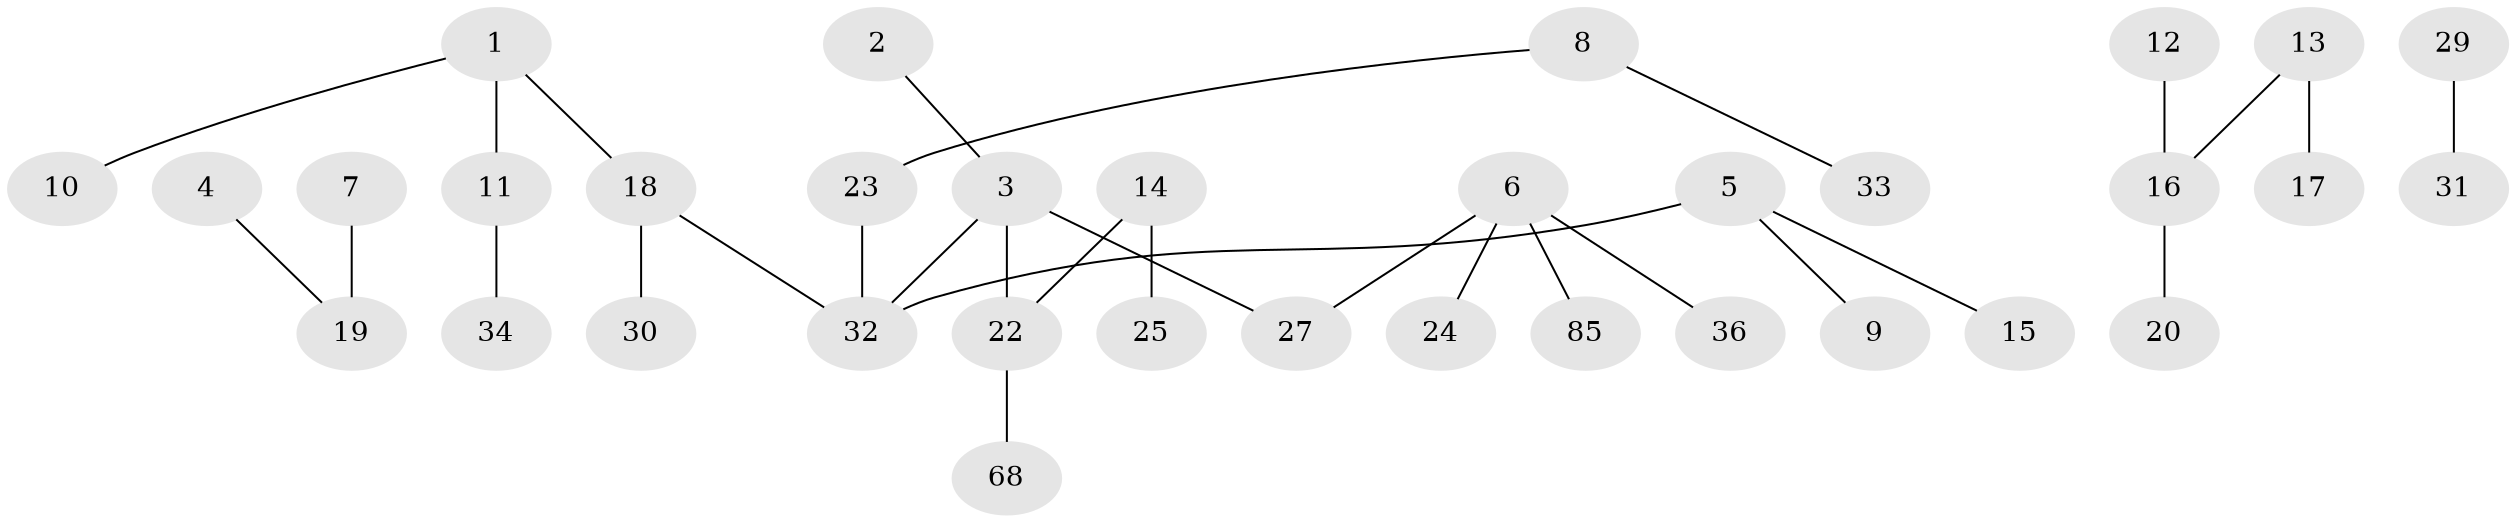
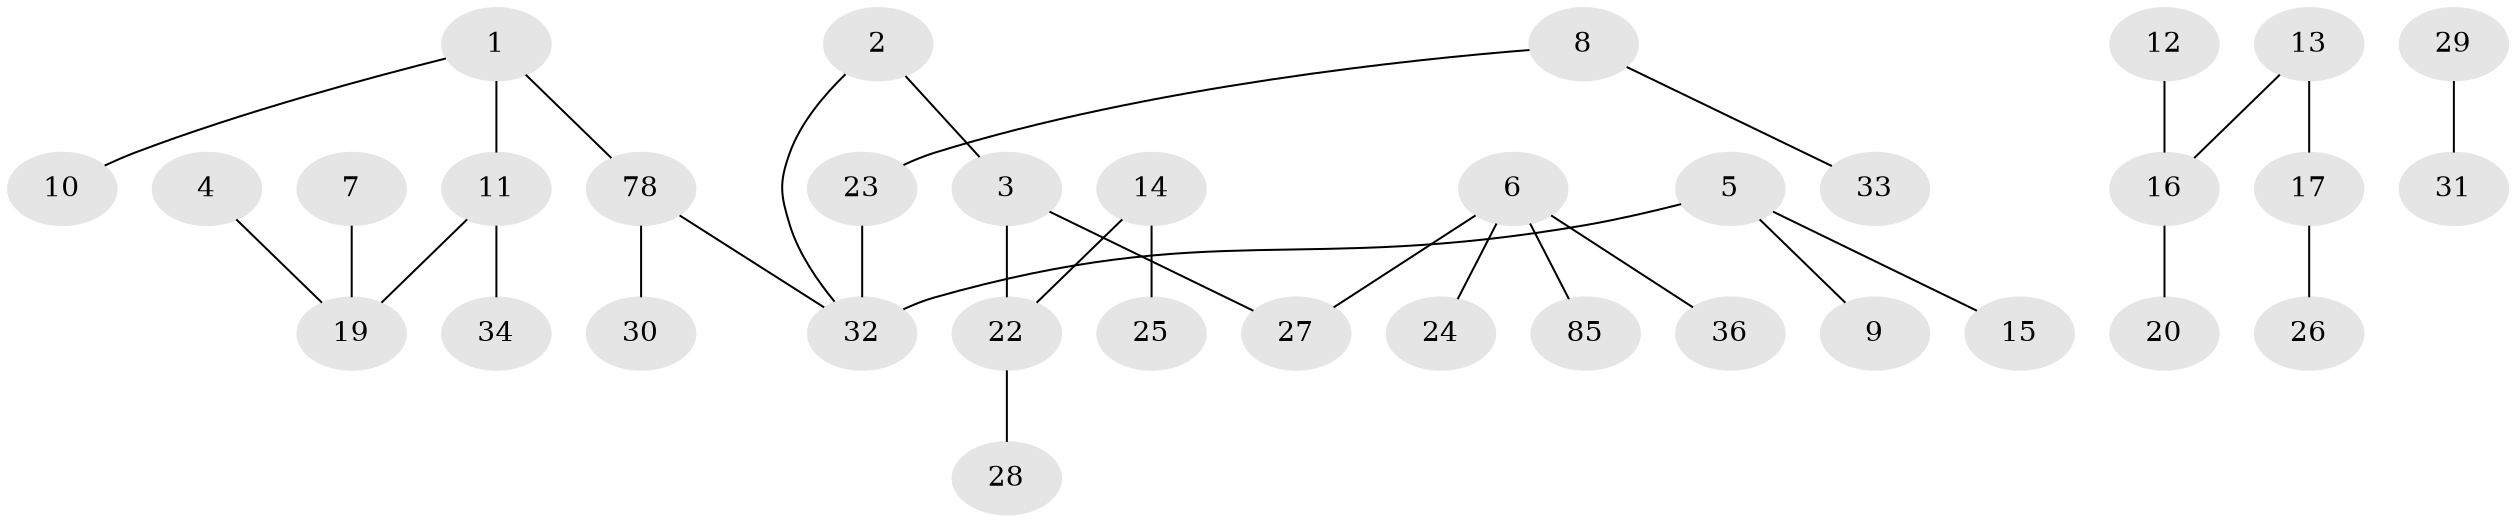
(641, 189) -> (641, 189)
none -> (424, 261)
(935, 261) -> (782, 185)
none -> (2309, 334)
(1007, 478) -> (1007, 478)
